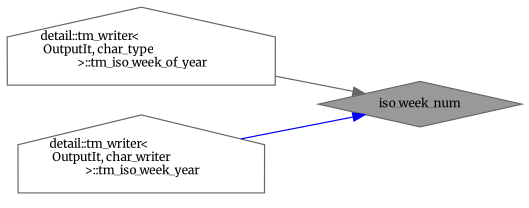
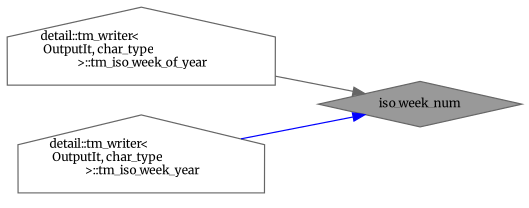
(141, 158) -> (141, 158)
